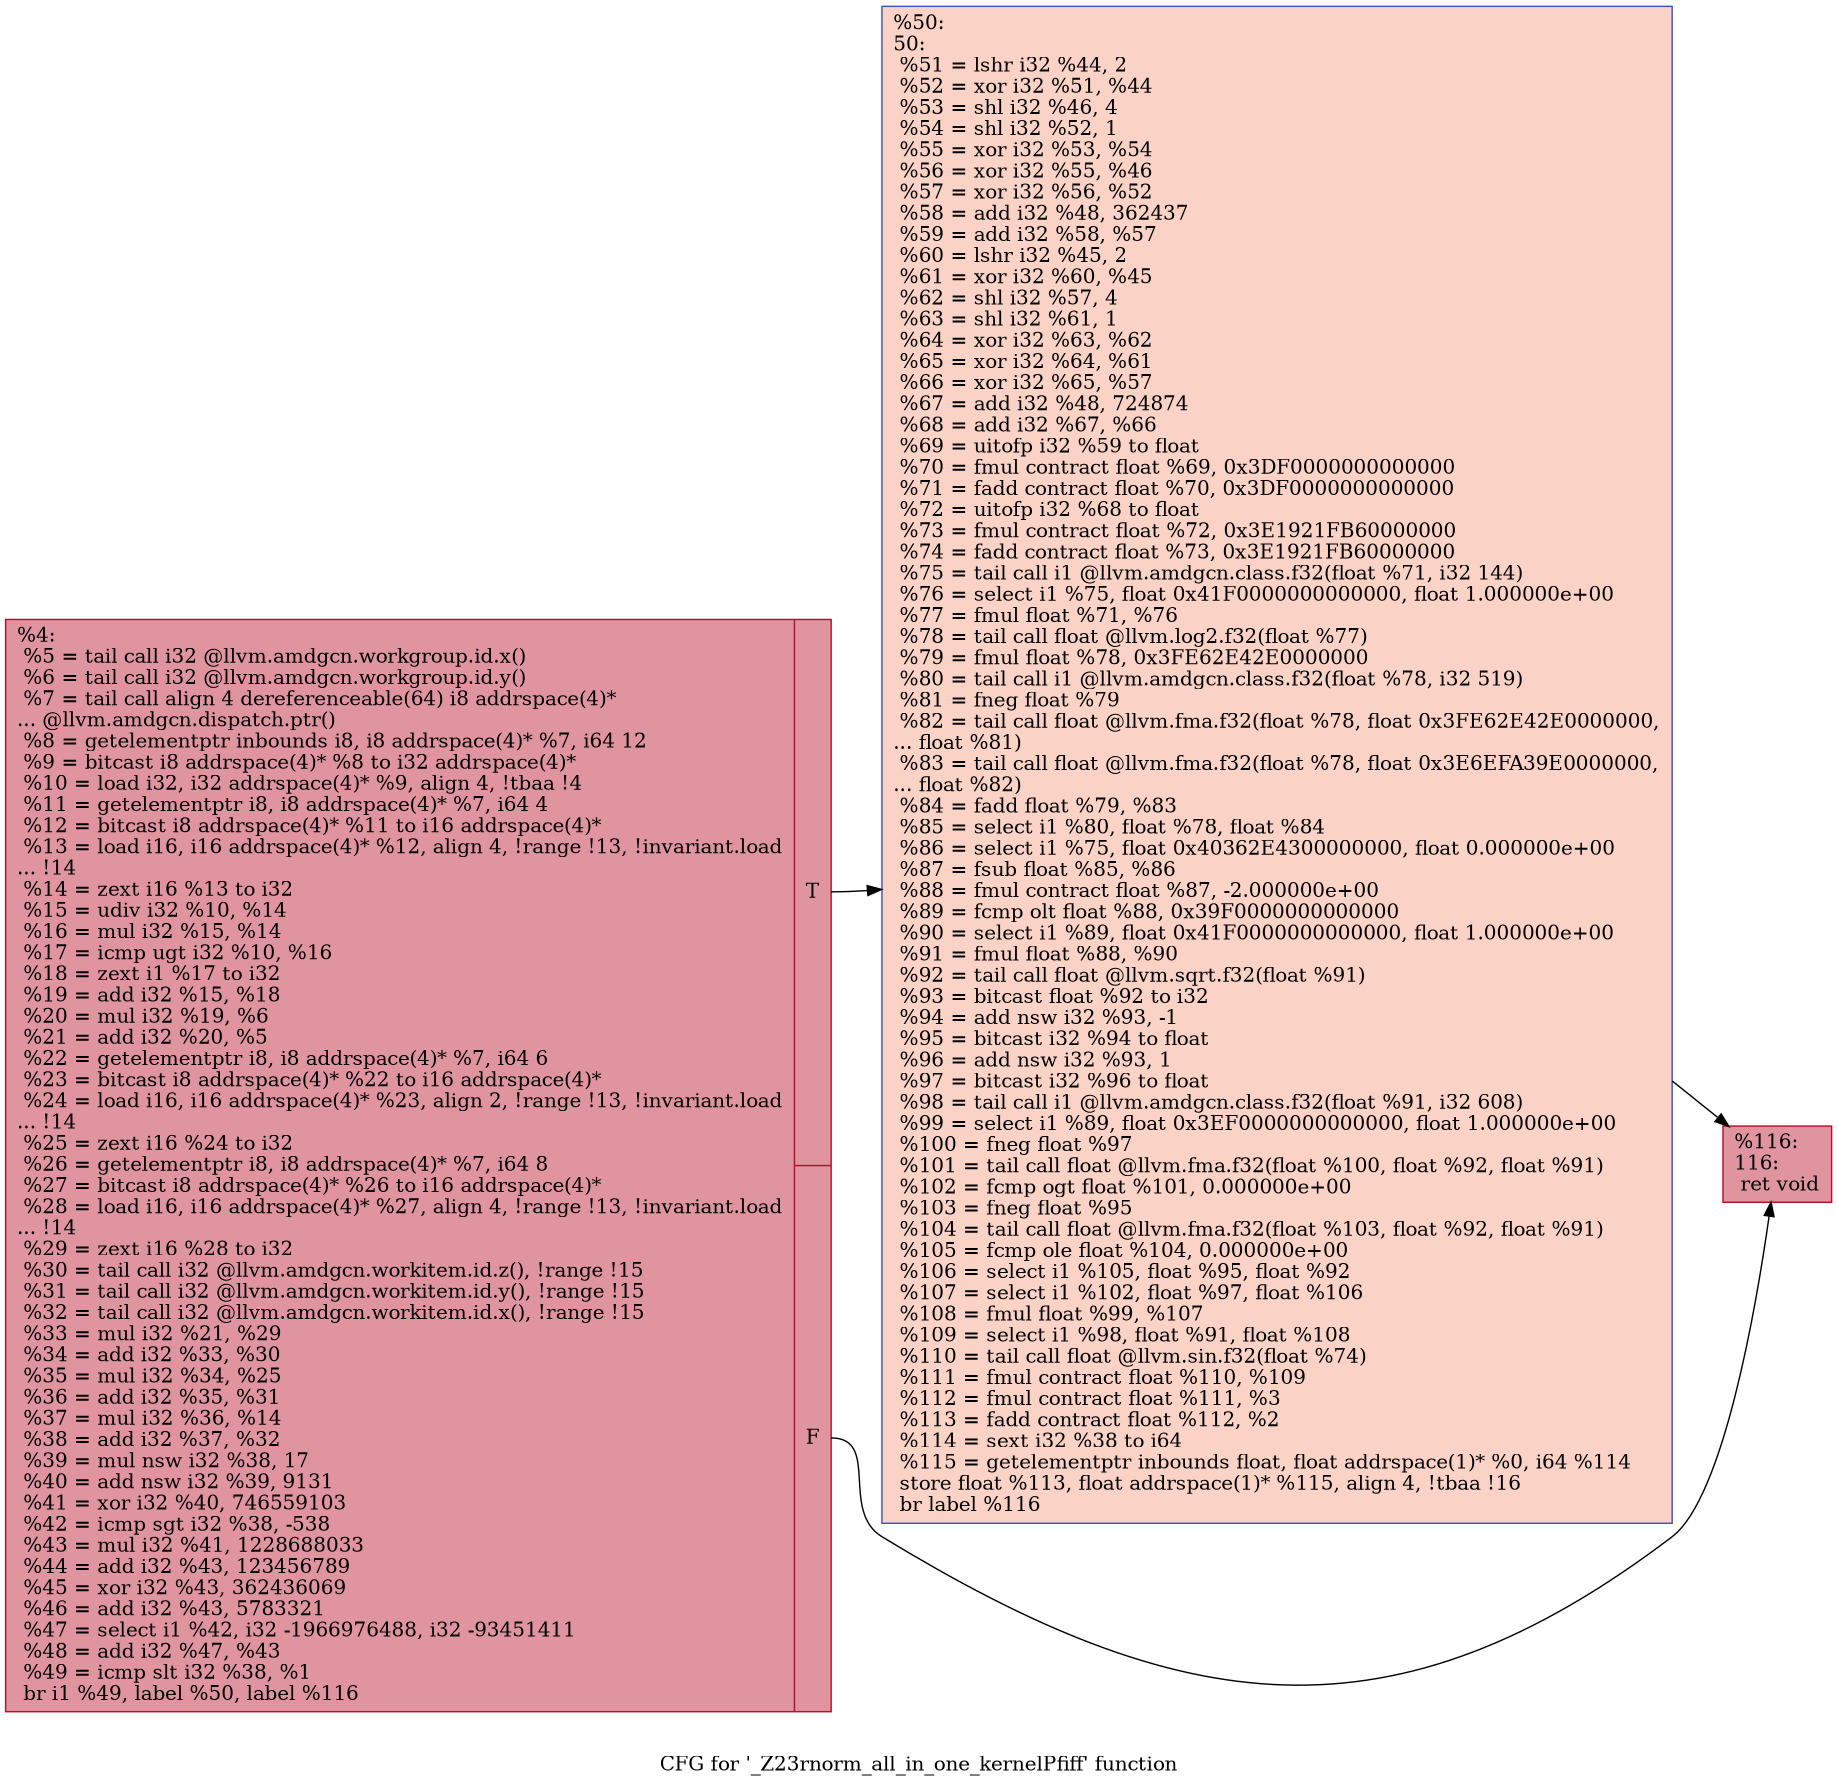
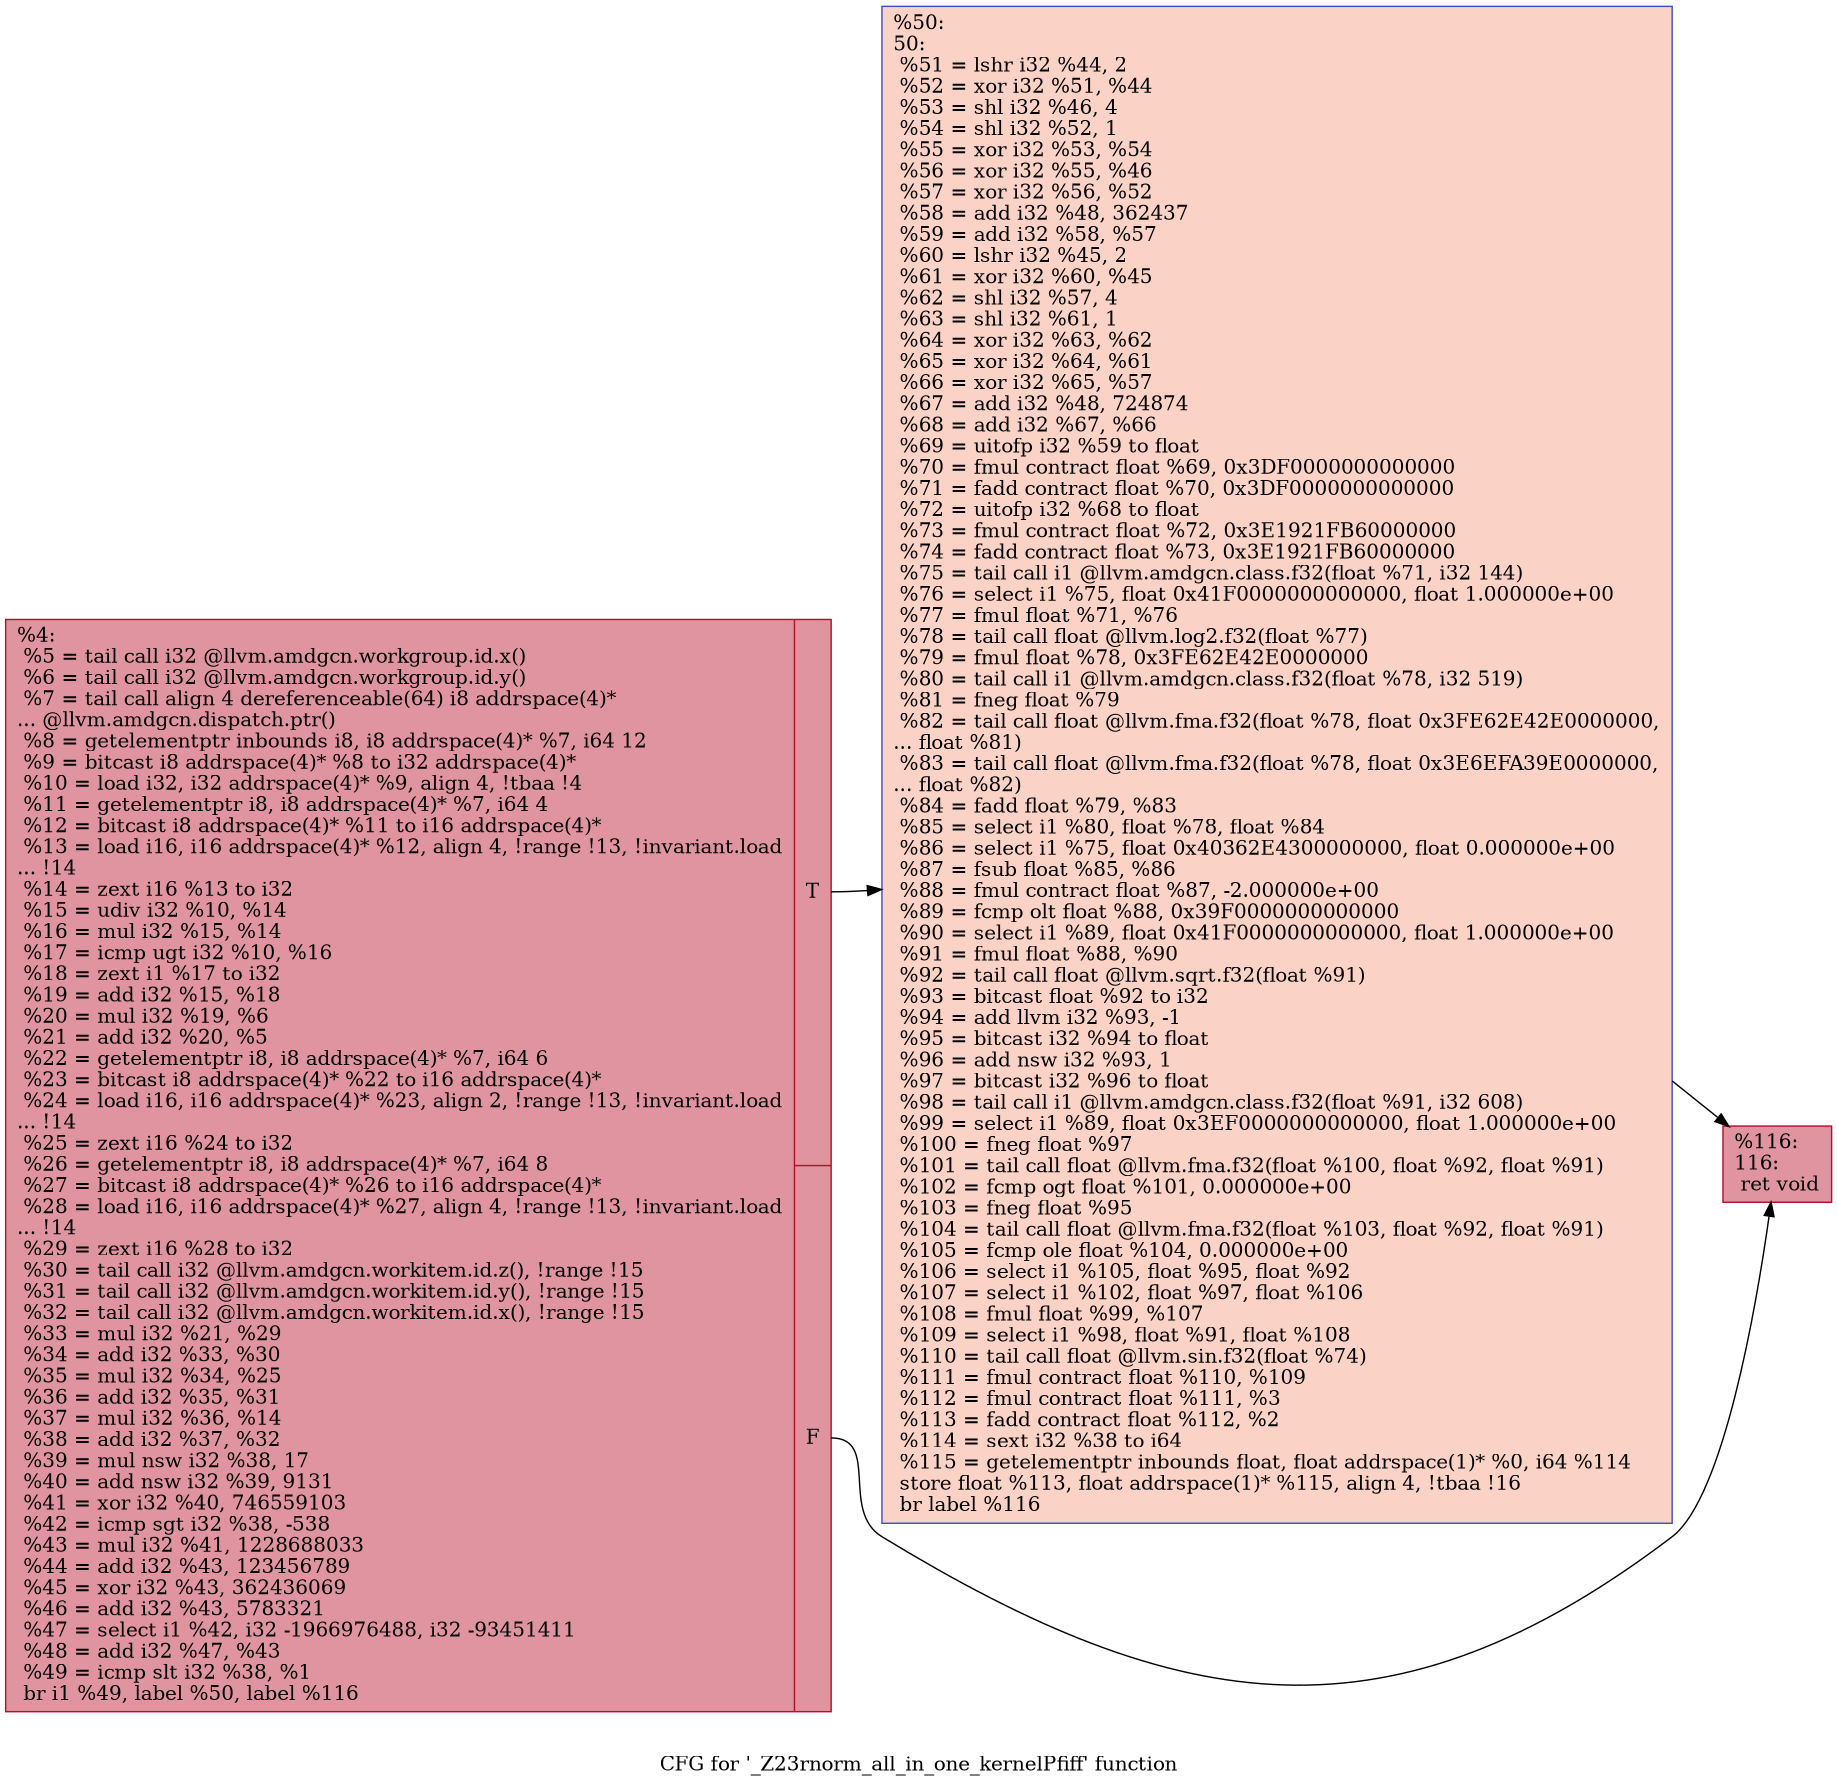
(1036, 1018) -> (1038, 1018)
